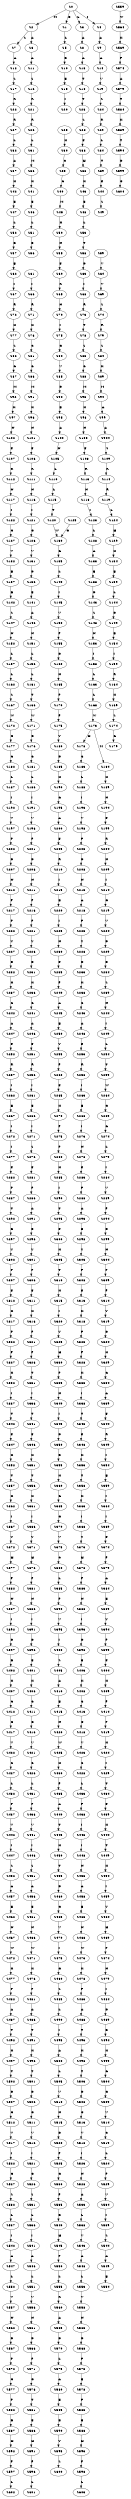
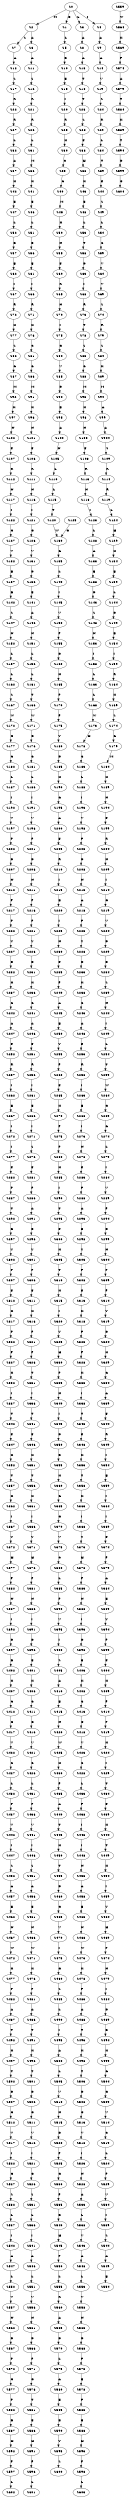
none -> (65, 119)
none -> (101, 233)
none -> (31, 262)
(98, 745) -> (110, 756)
